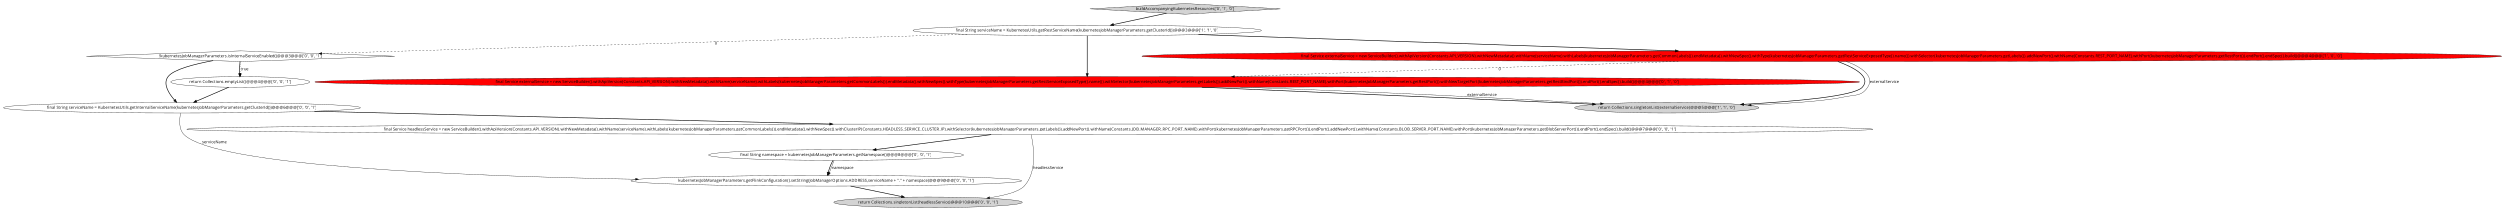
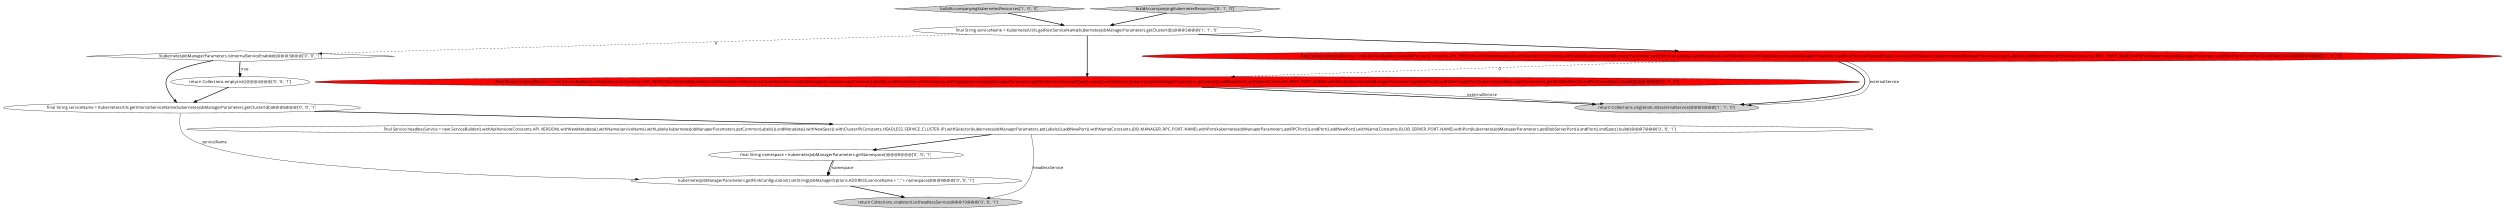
none -> (990, 9)
